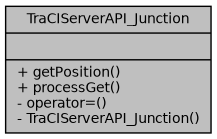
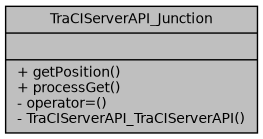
(108, 119) -> (132, 119)
